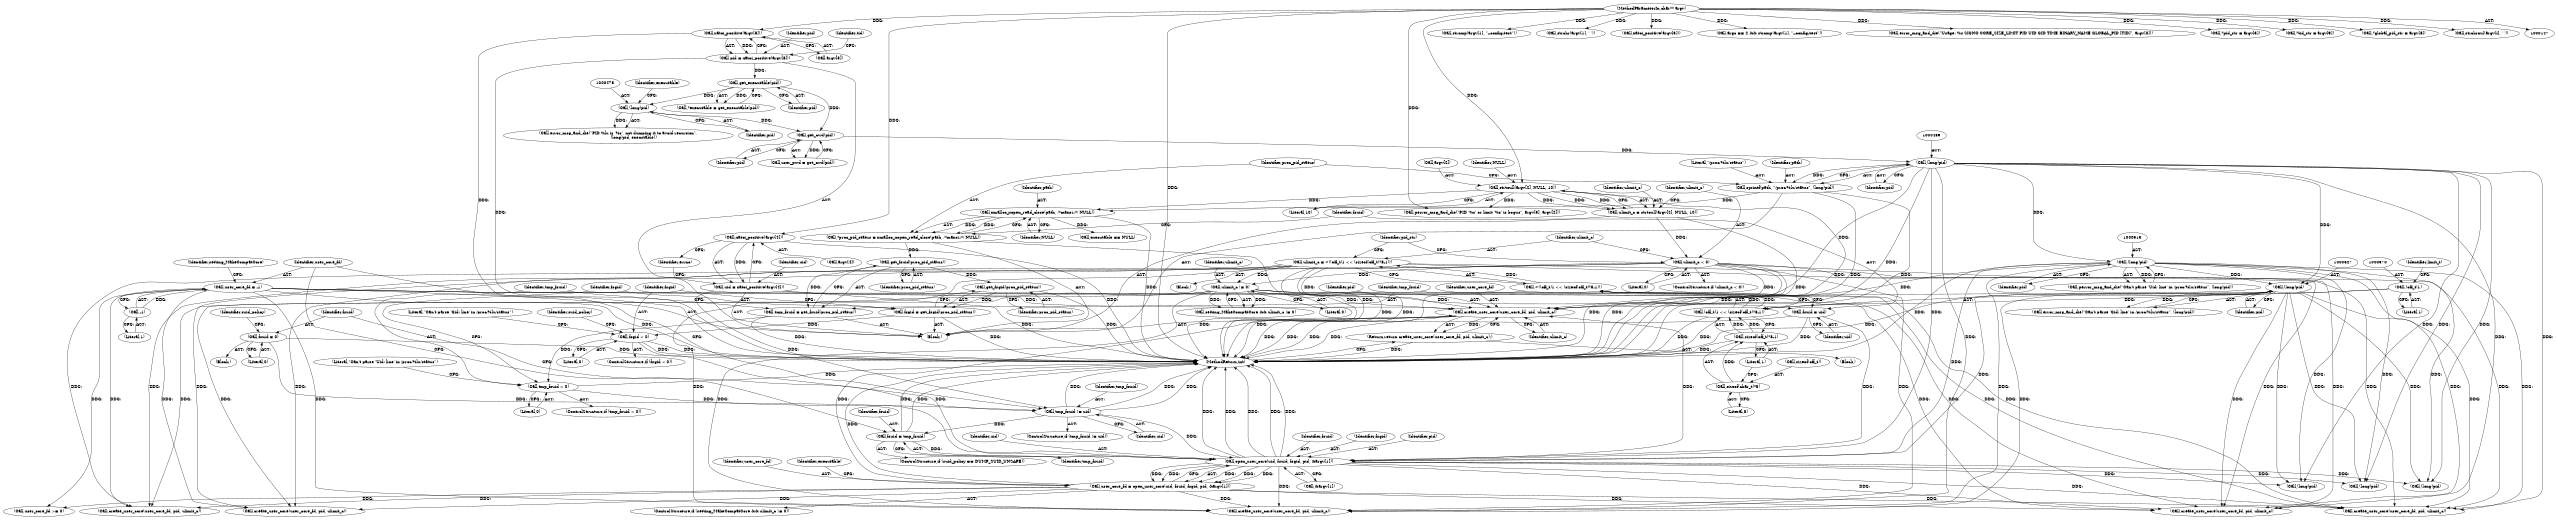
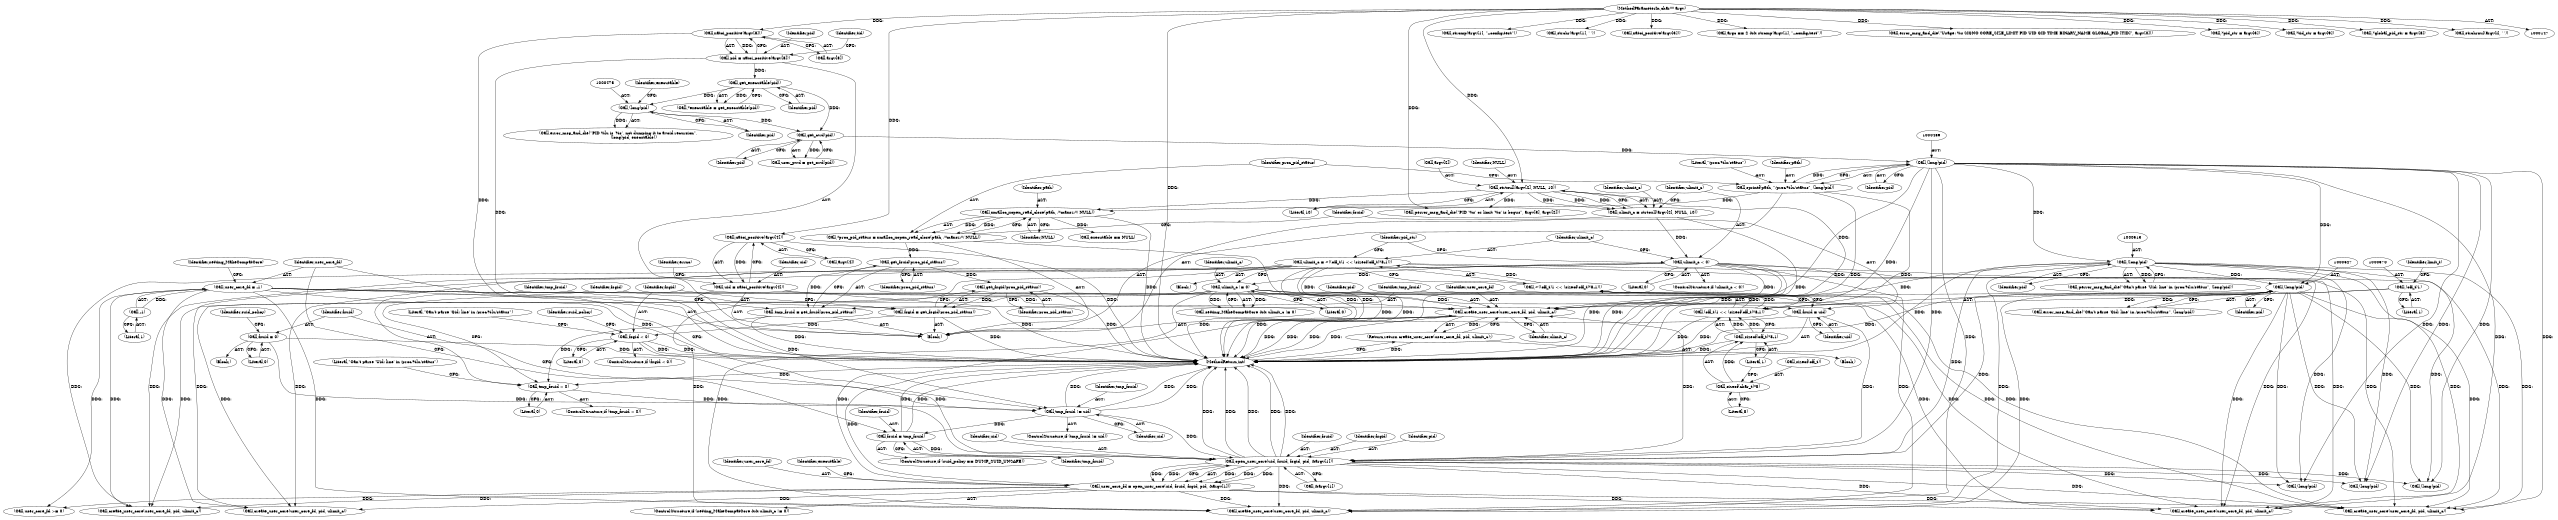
(701, 246) -> (798, 250)
(1264, 275) -> (1264, 275)
(155, 291) -> none
(1806, 337) -> (1806, 337)
(885, 369) -> (887, 369)
